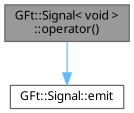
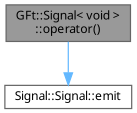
(67, 97) -> (68, 97)
